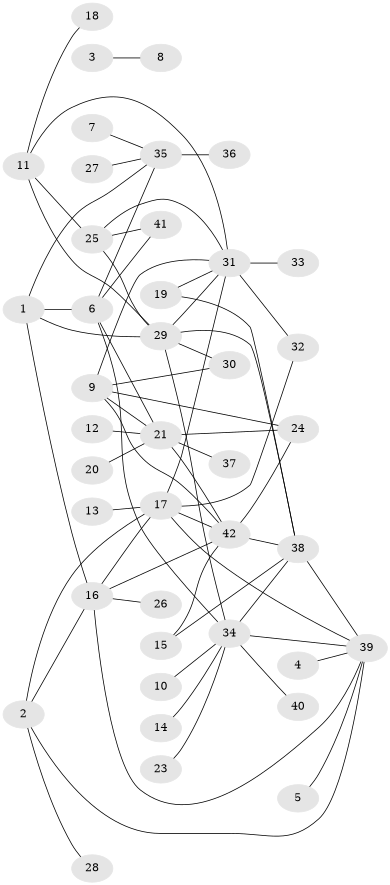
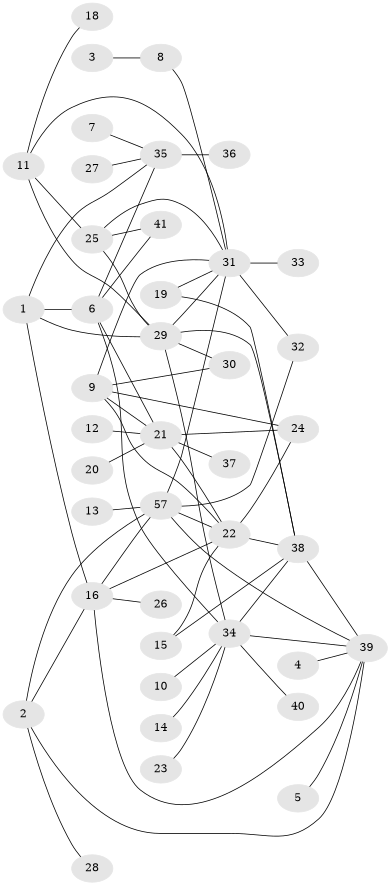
none -> (201, 149)
(161, 506) -> (161, 506)
(230, 535) -> (230, 535)
